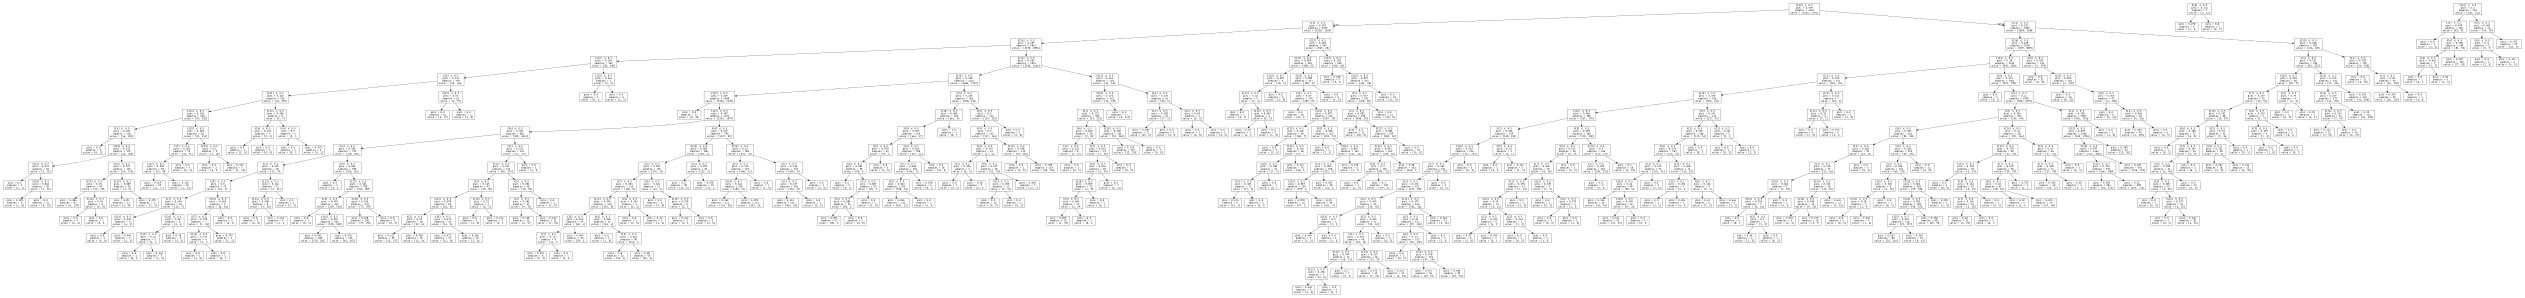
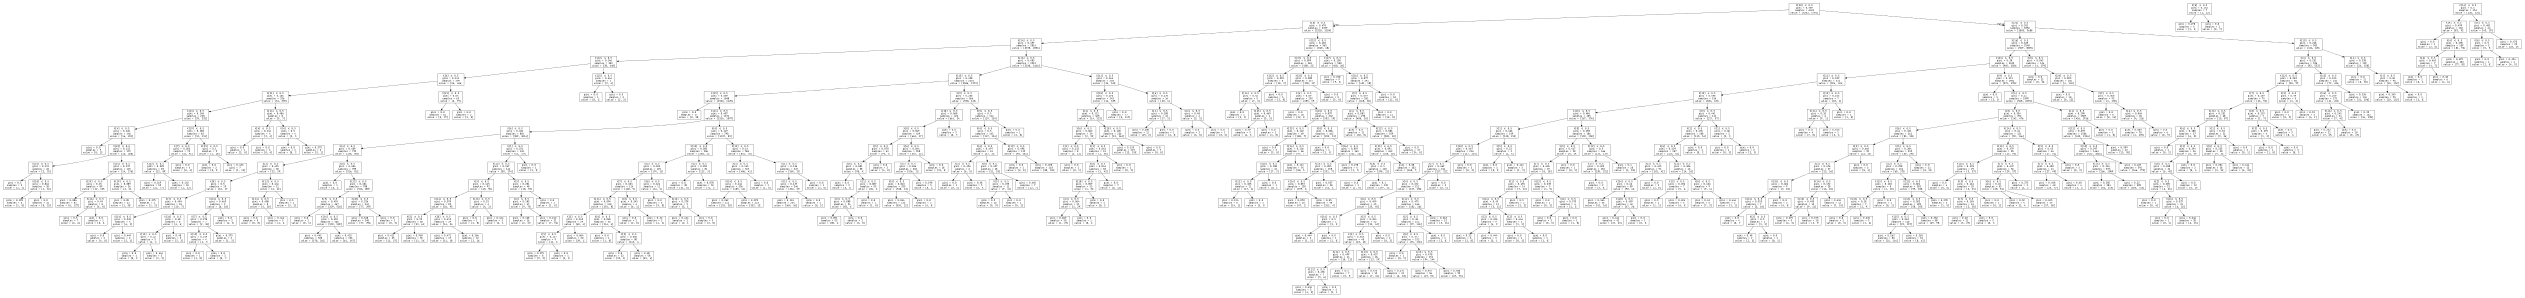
none -> (1098, 105)
(235, 168) -> (235, 168)
(737, 176) -> none
